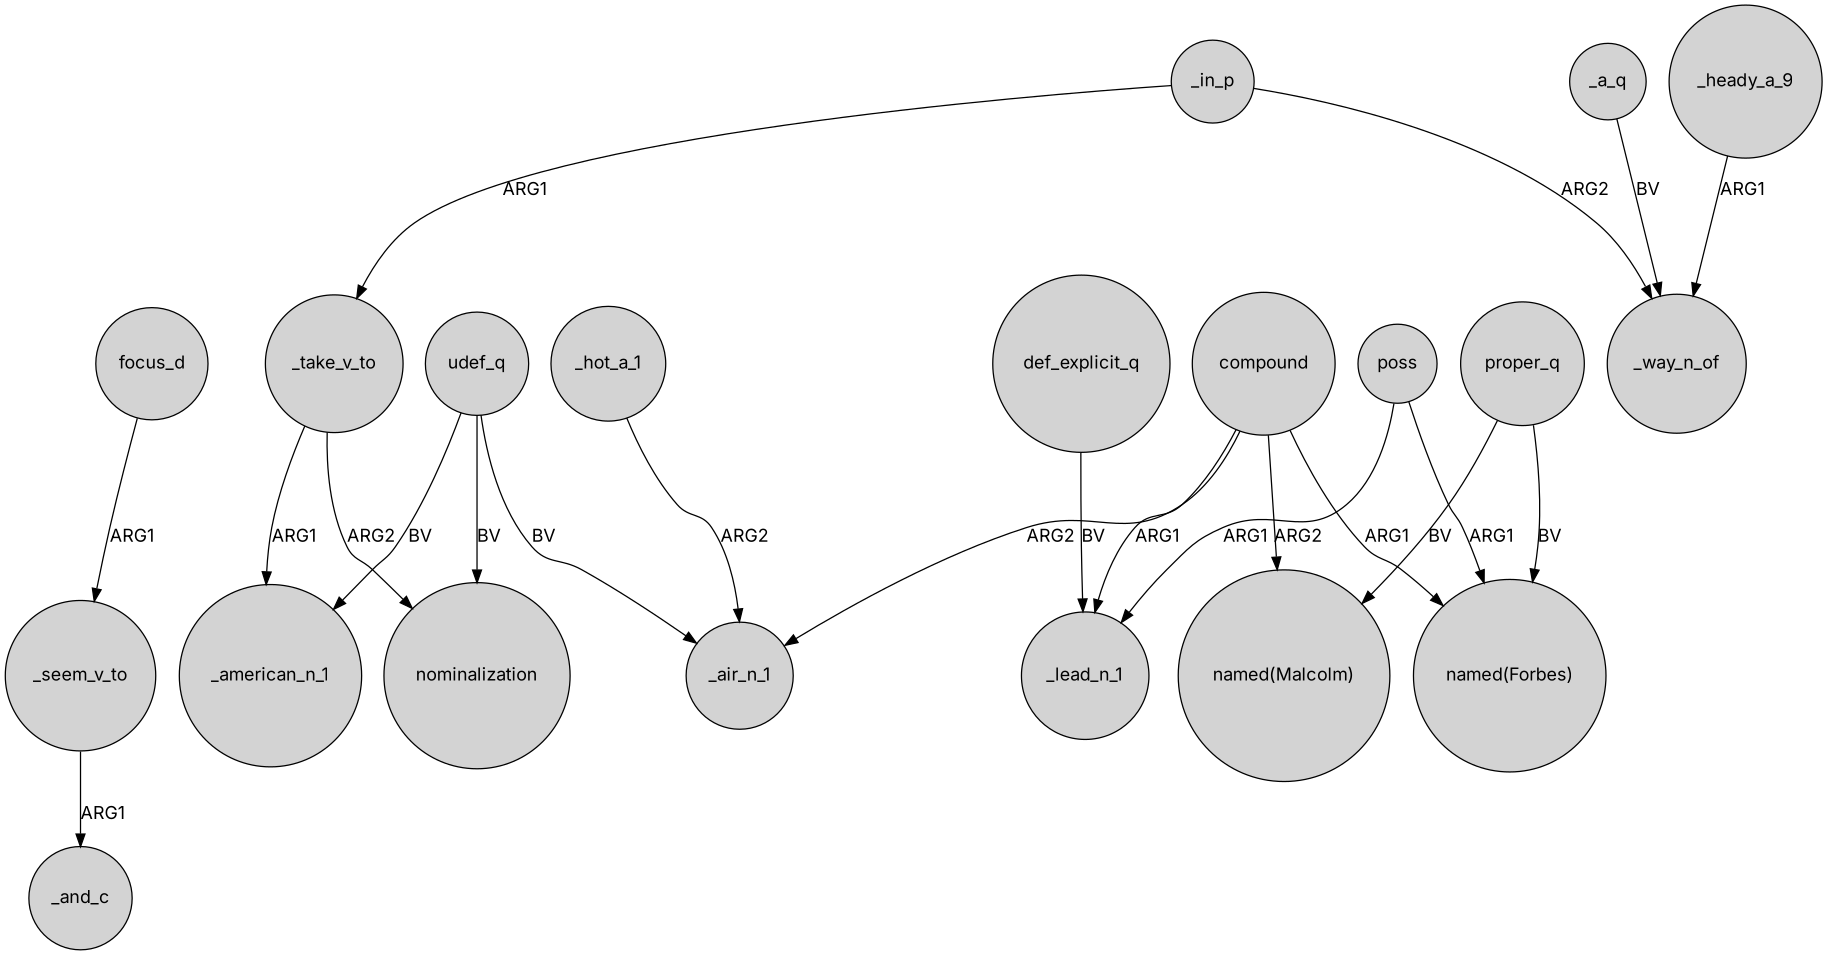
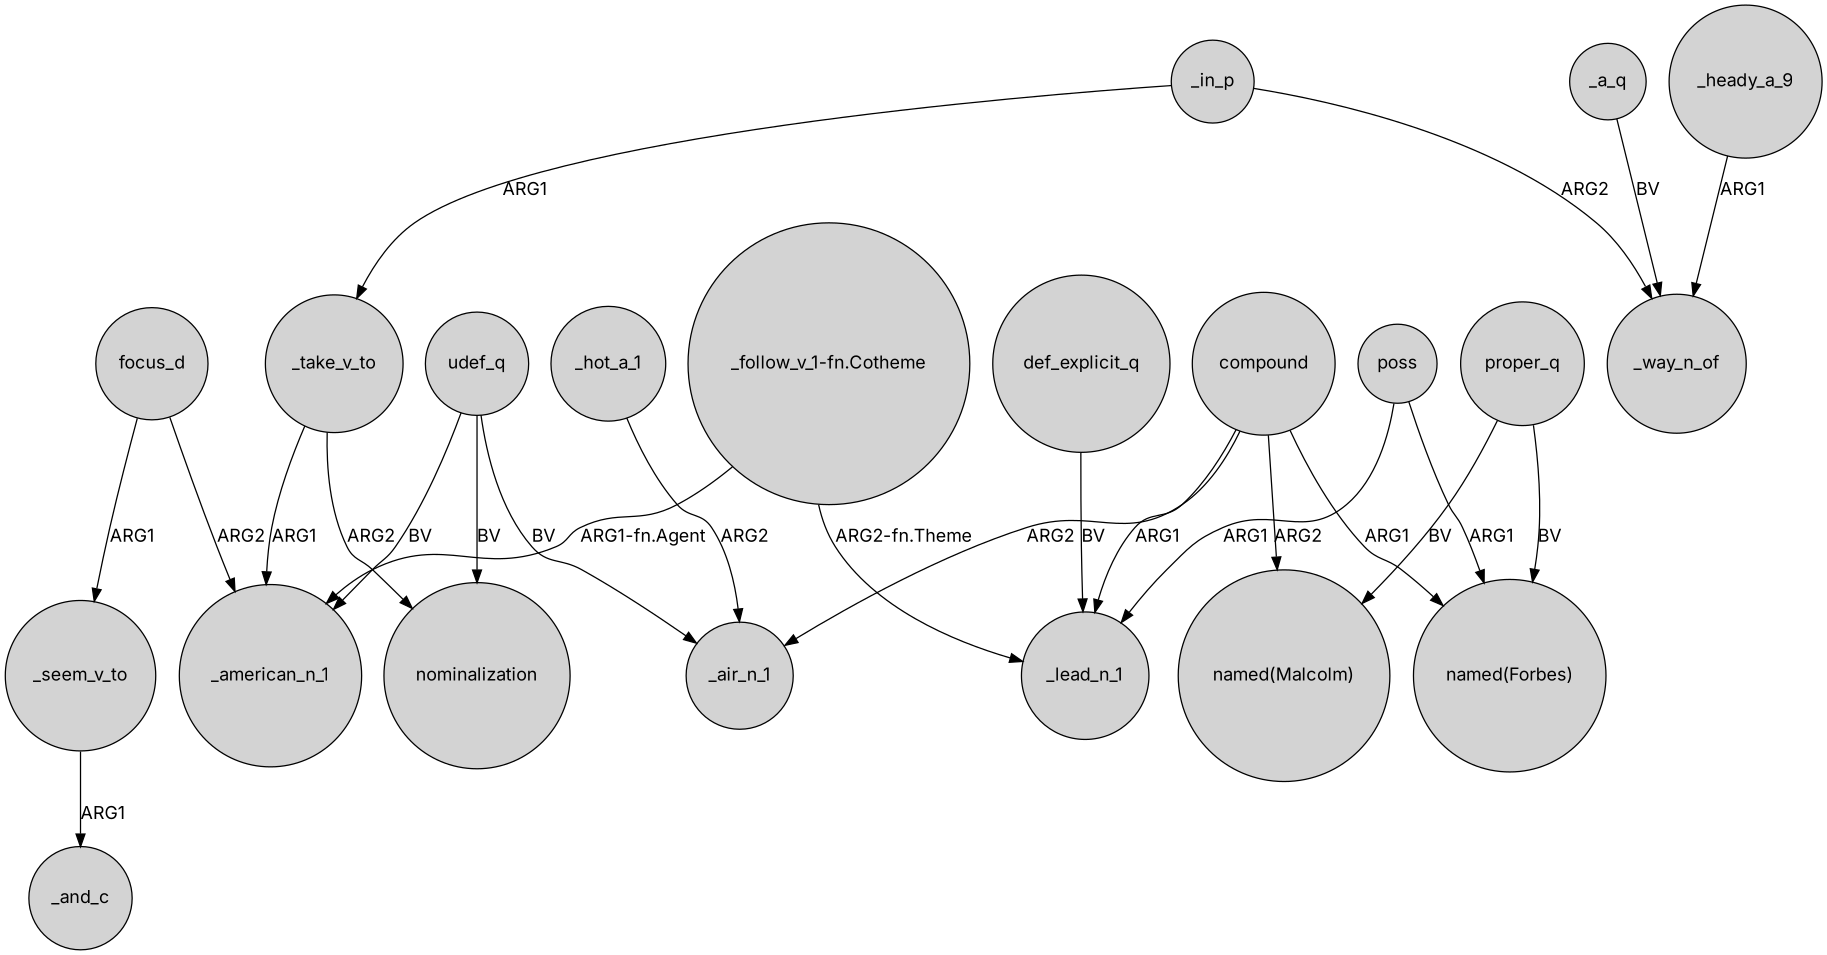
none -> (829, 364)
none -> (199, 499)
